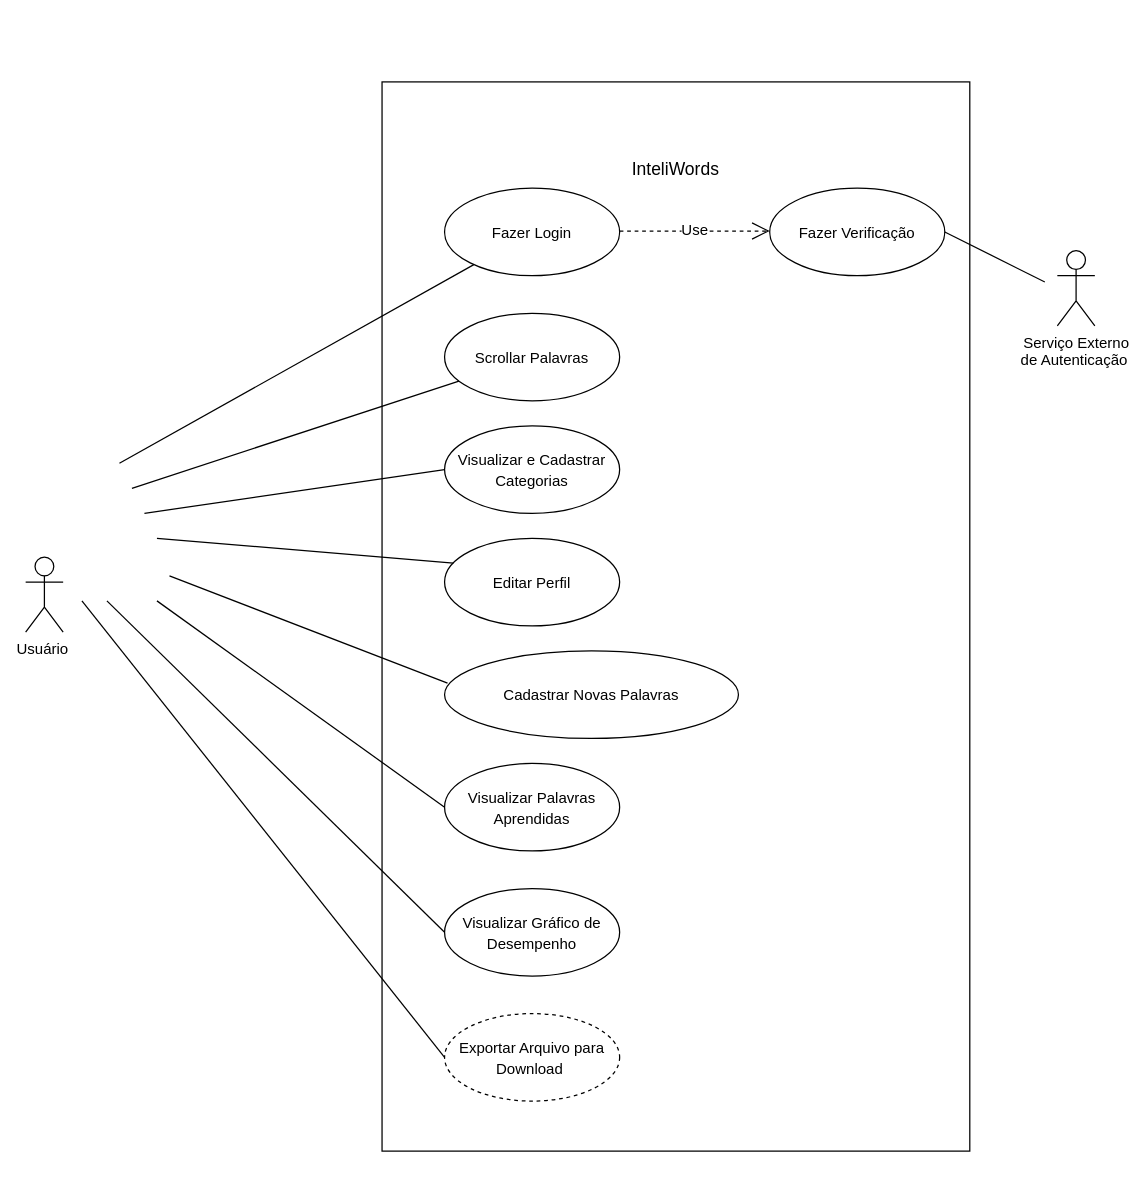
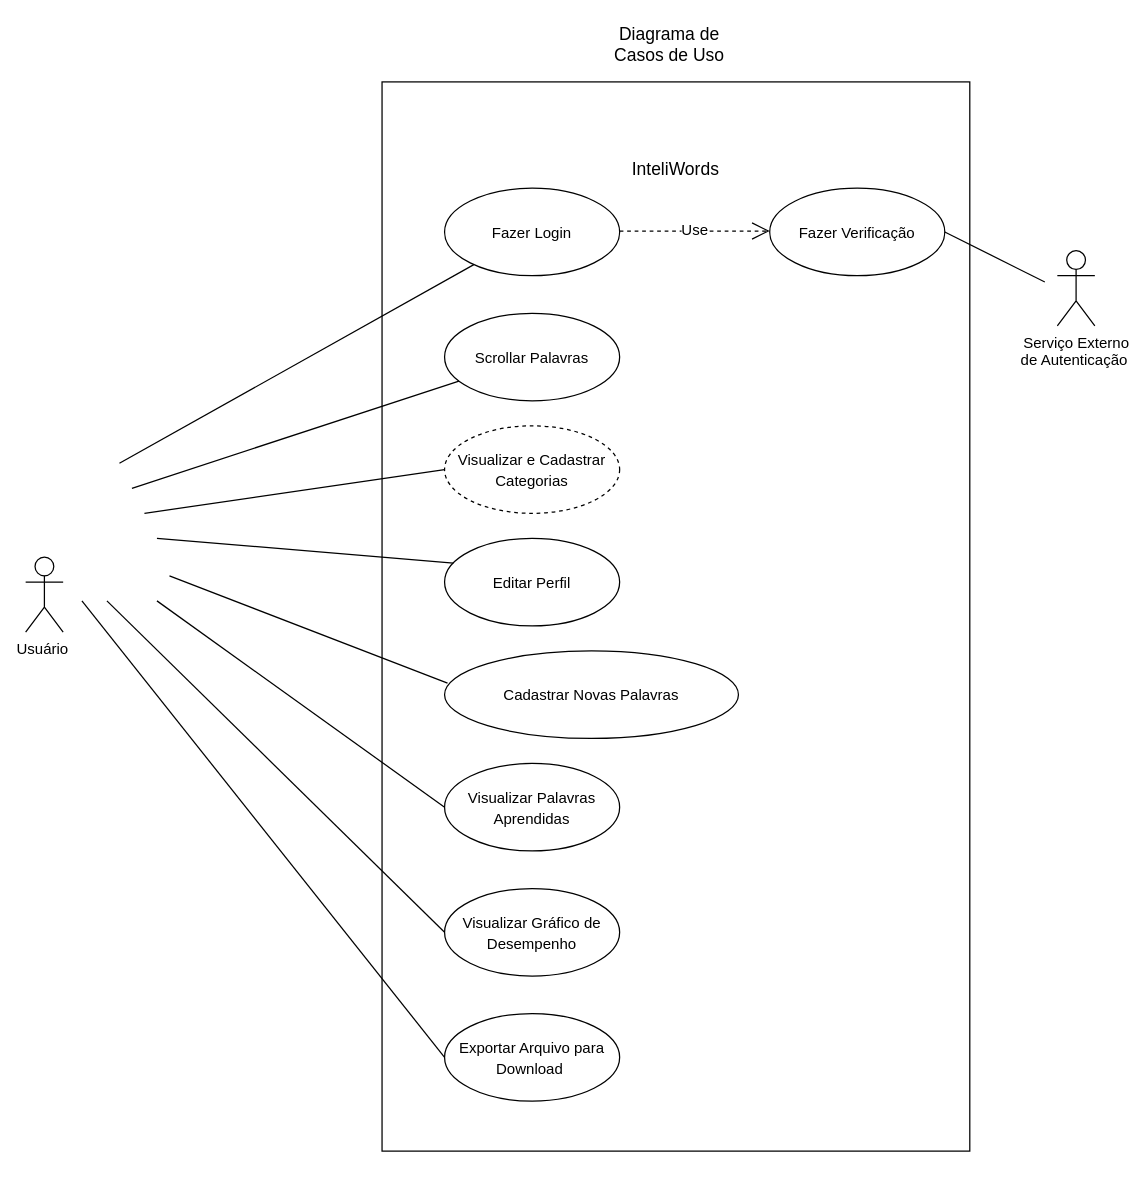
none -> (669, 44)
(532, 469) -> (532, 469)
(532, 1057) -> (532, 1057)
